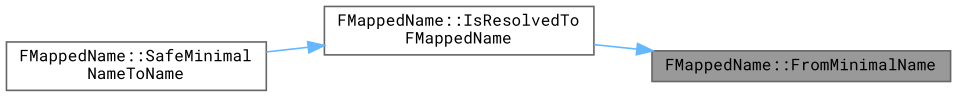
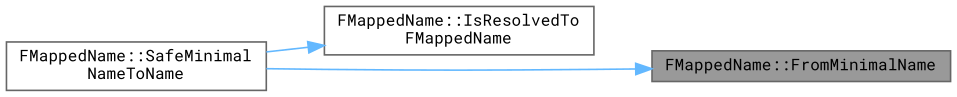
(616, 47) -> (451, 70)
